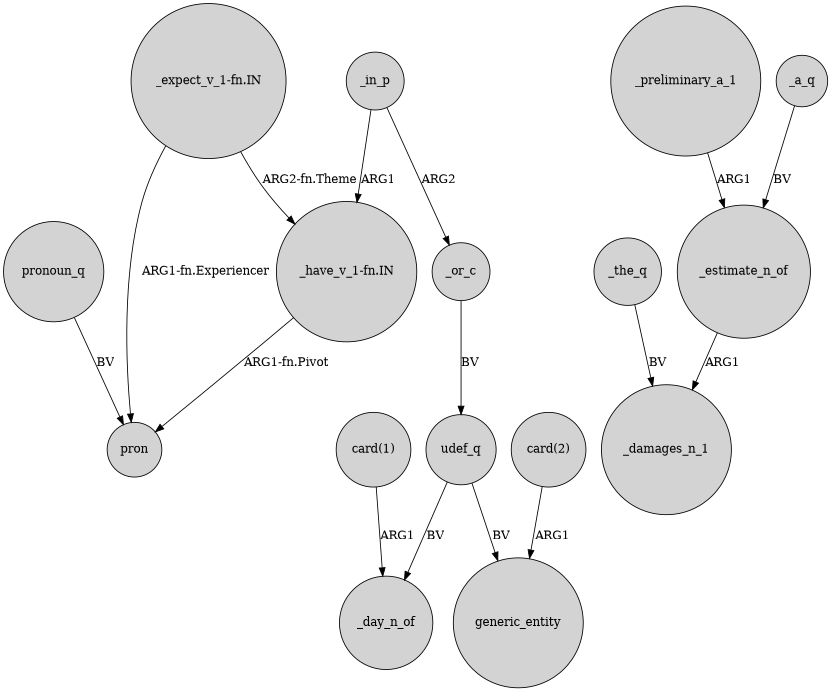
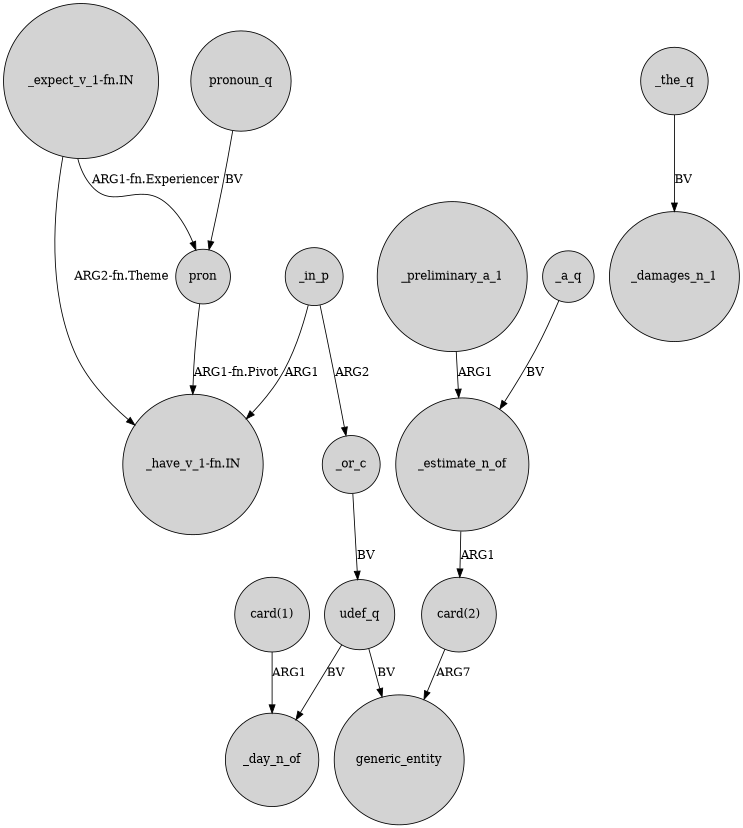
(707, 357) -> (460, 550)
(228, 372) -> (195, 345)
(552, 536) -> (453, 673)
